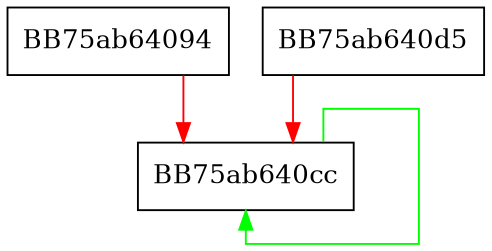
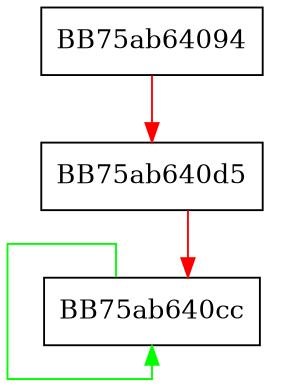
(183, 99) -> (152, 99)
